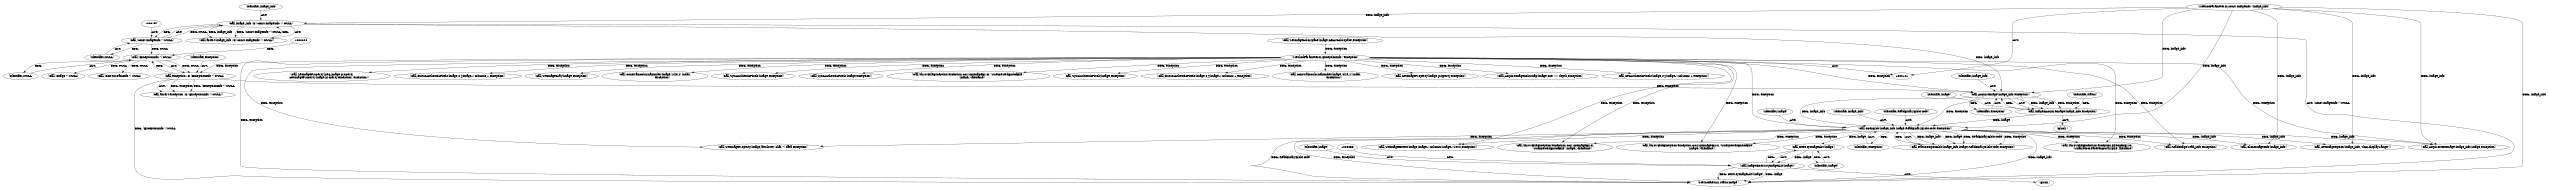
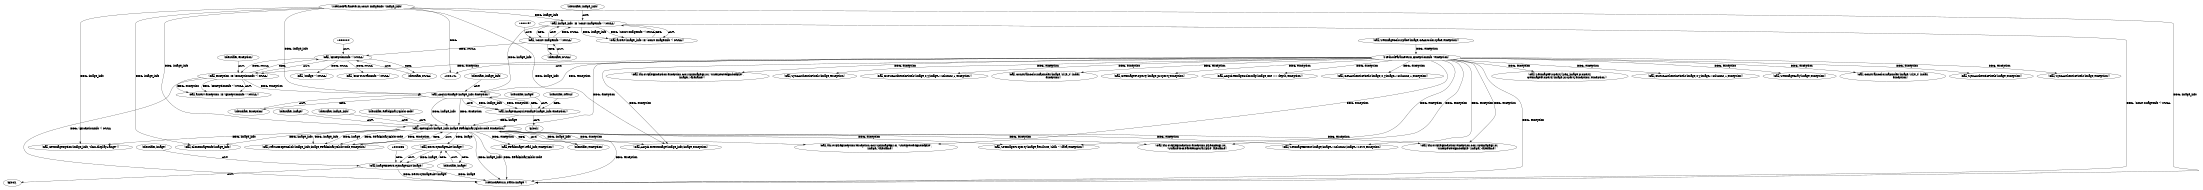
(2016, 41) -> (454, 41)
(271, 49) -> (347, 49)
(1914, 63) -> none
(2328, 103) -> (2148, 103)
